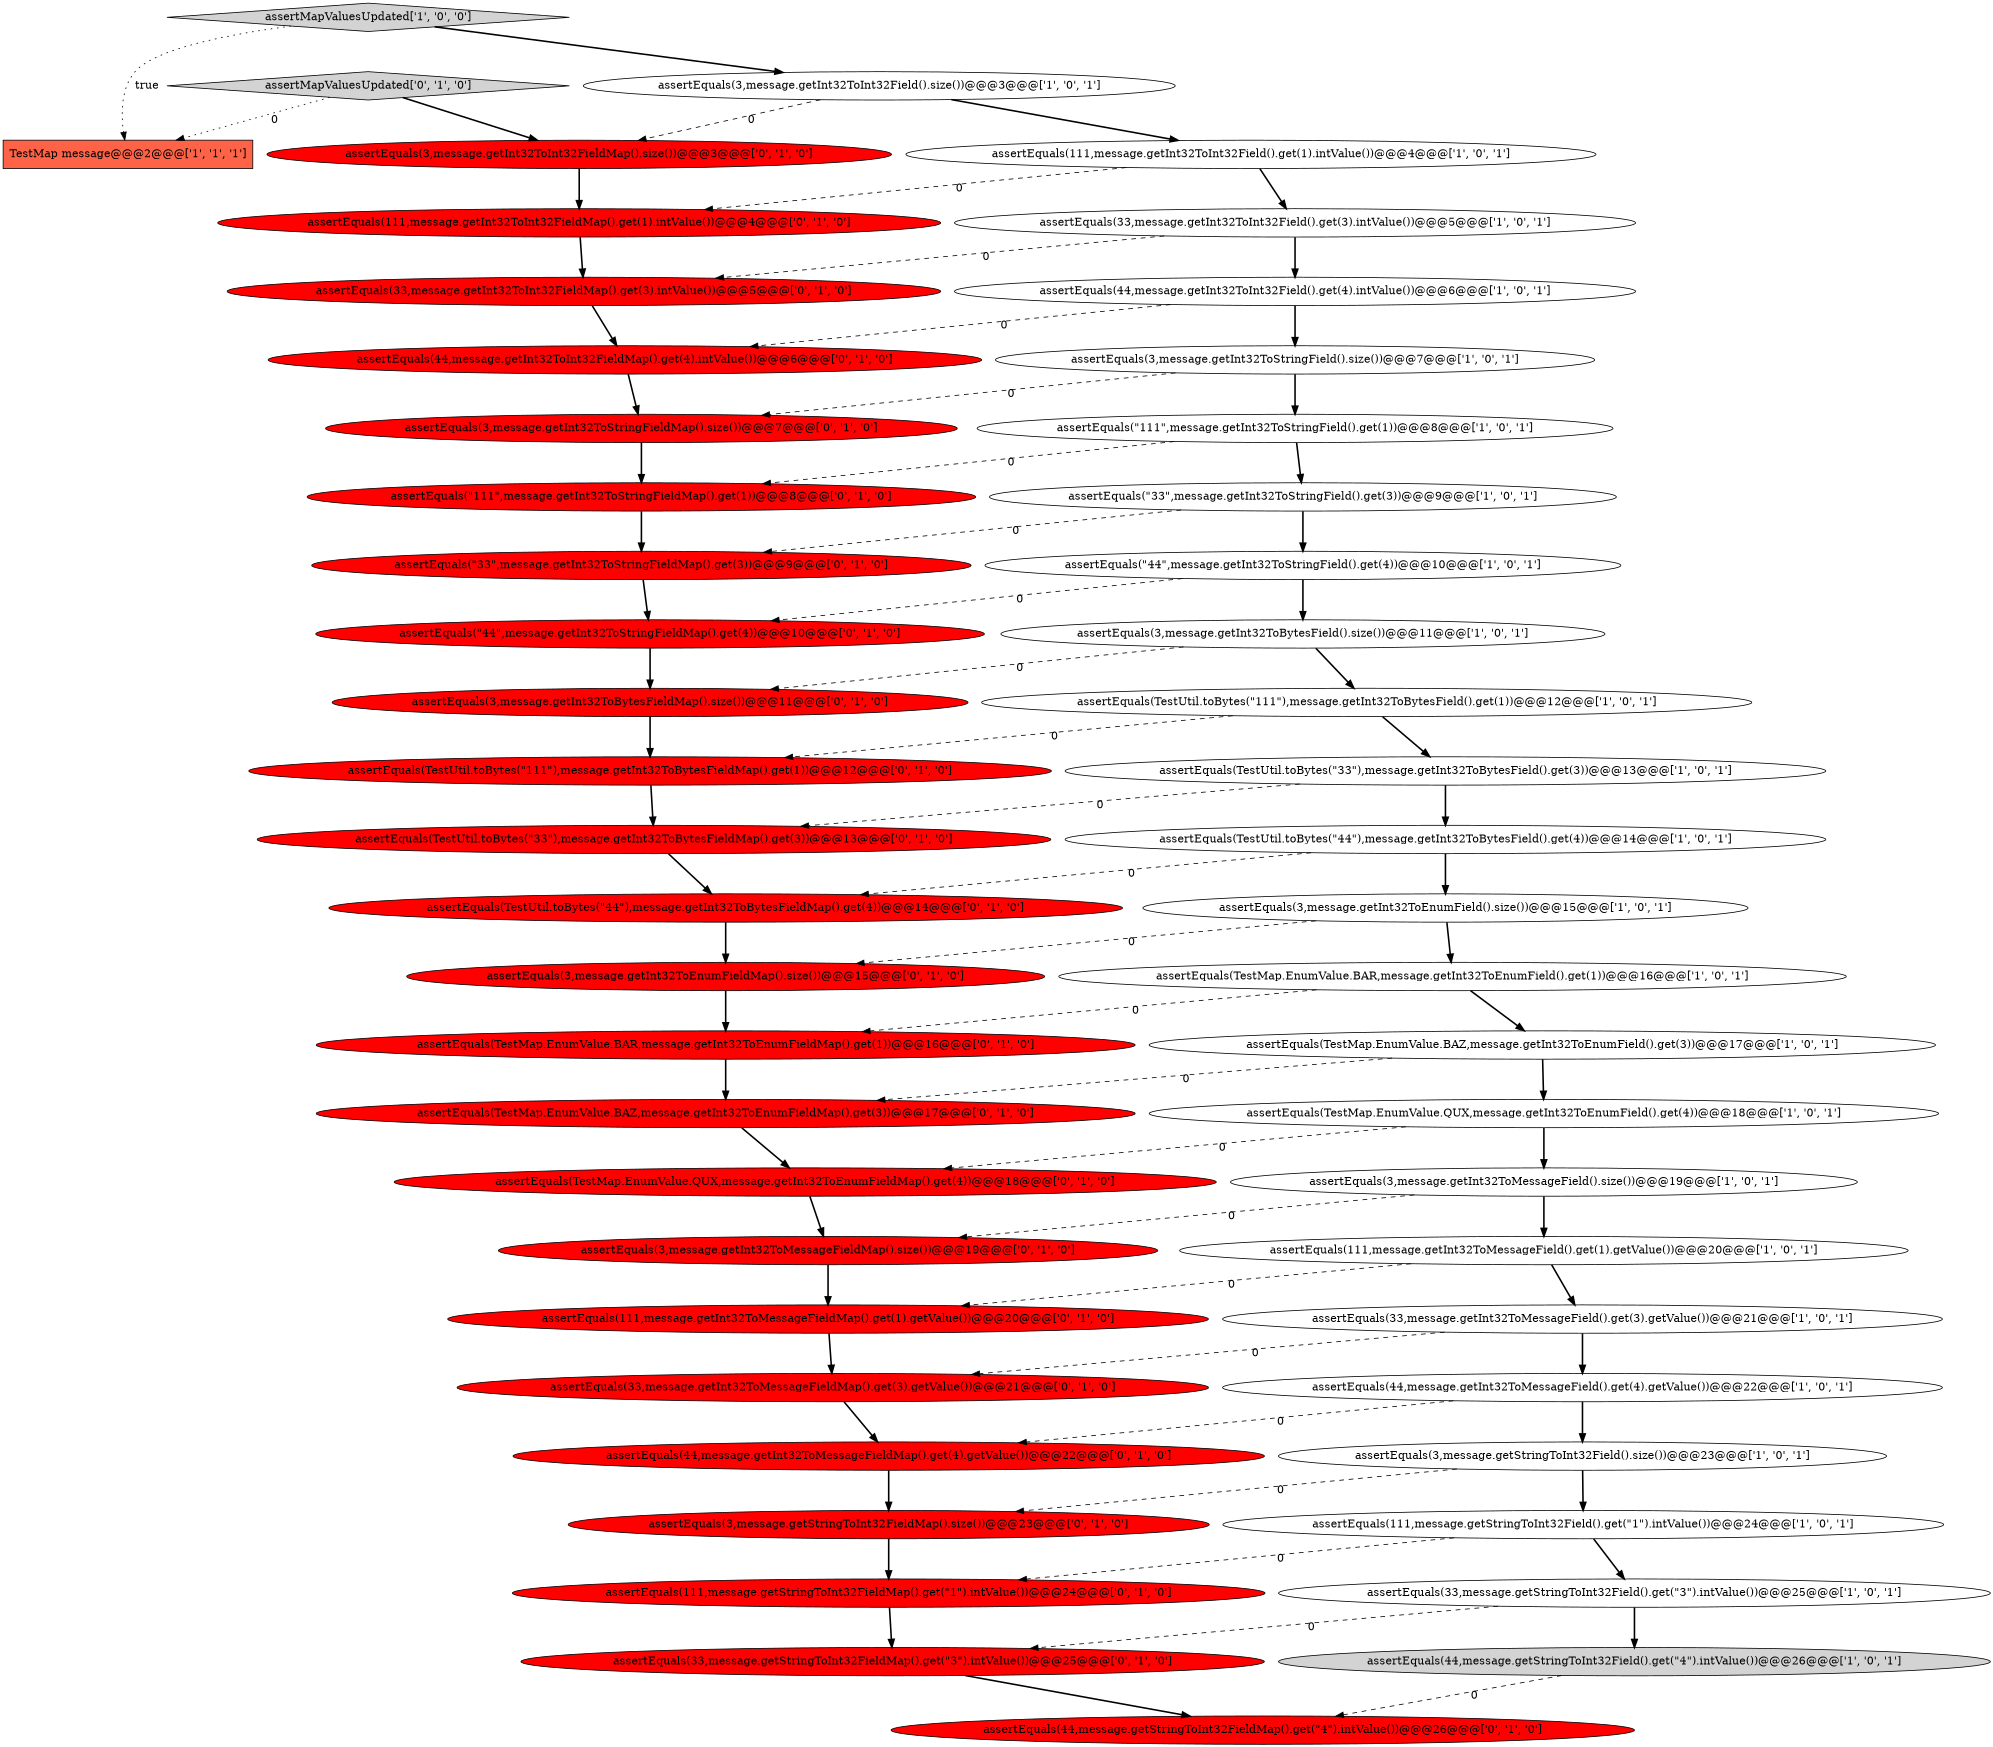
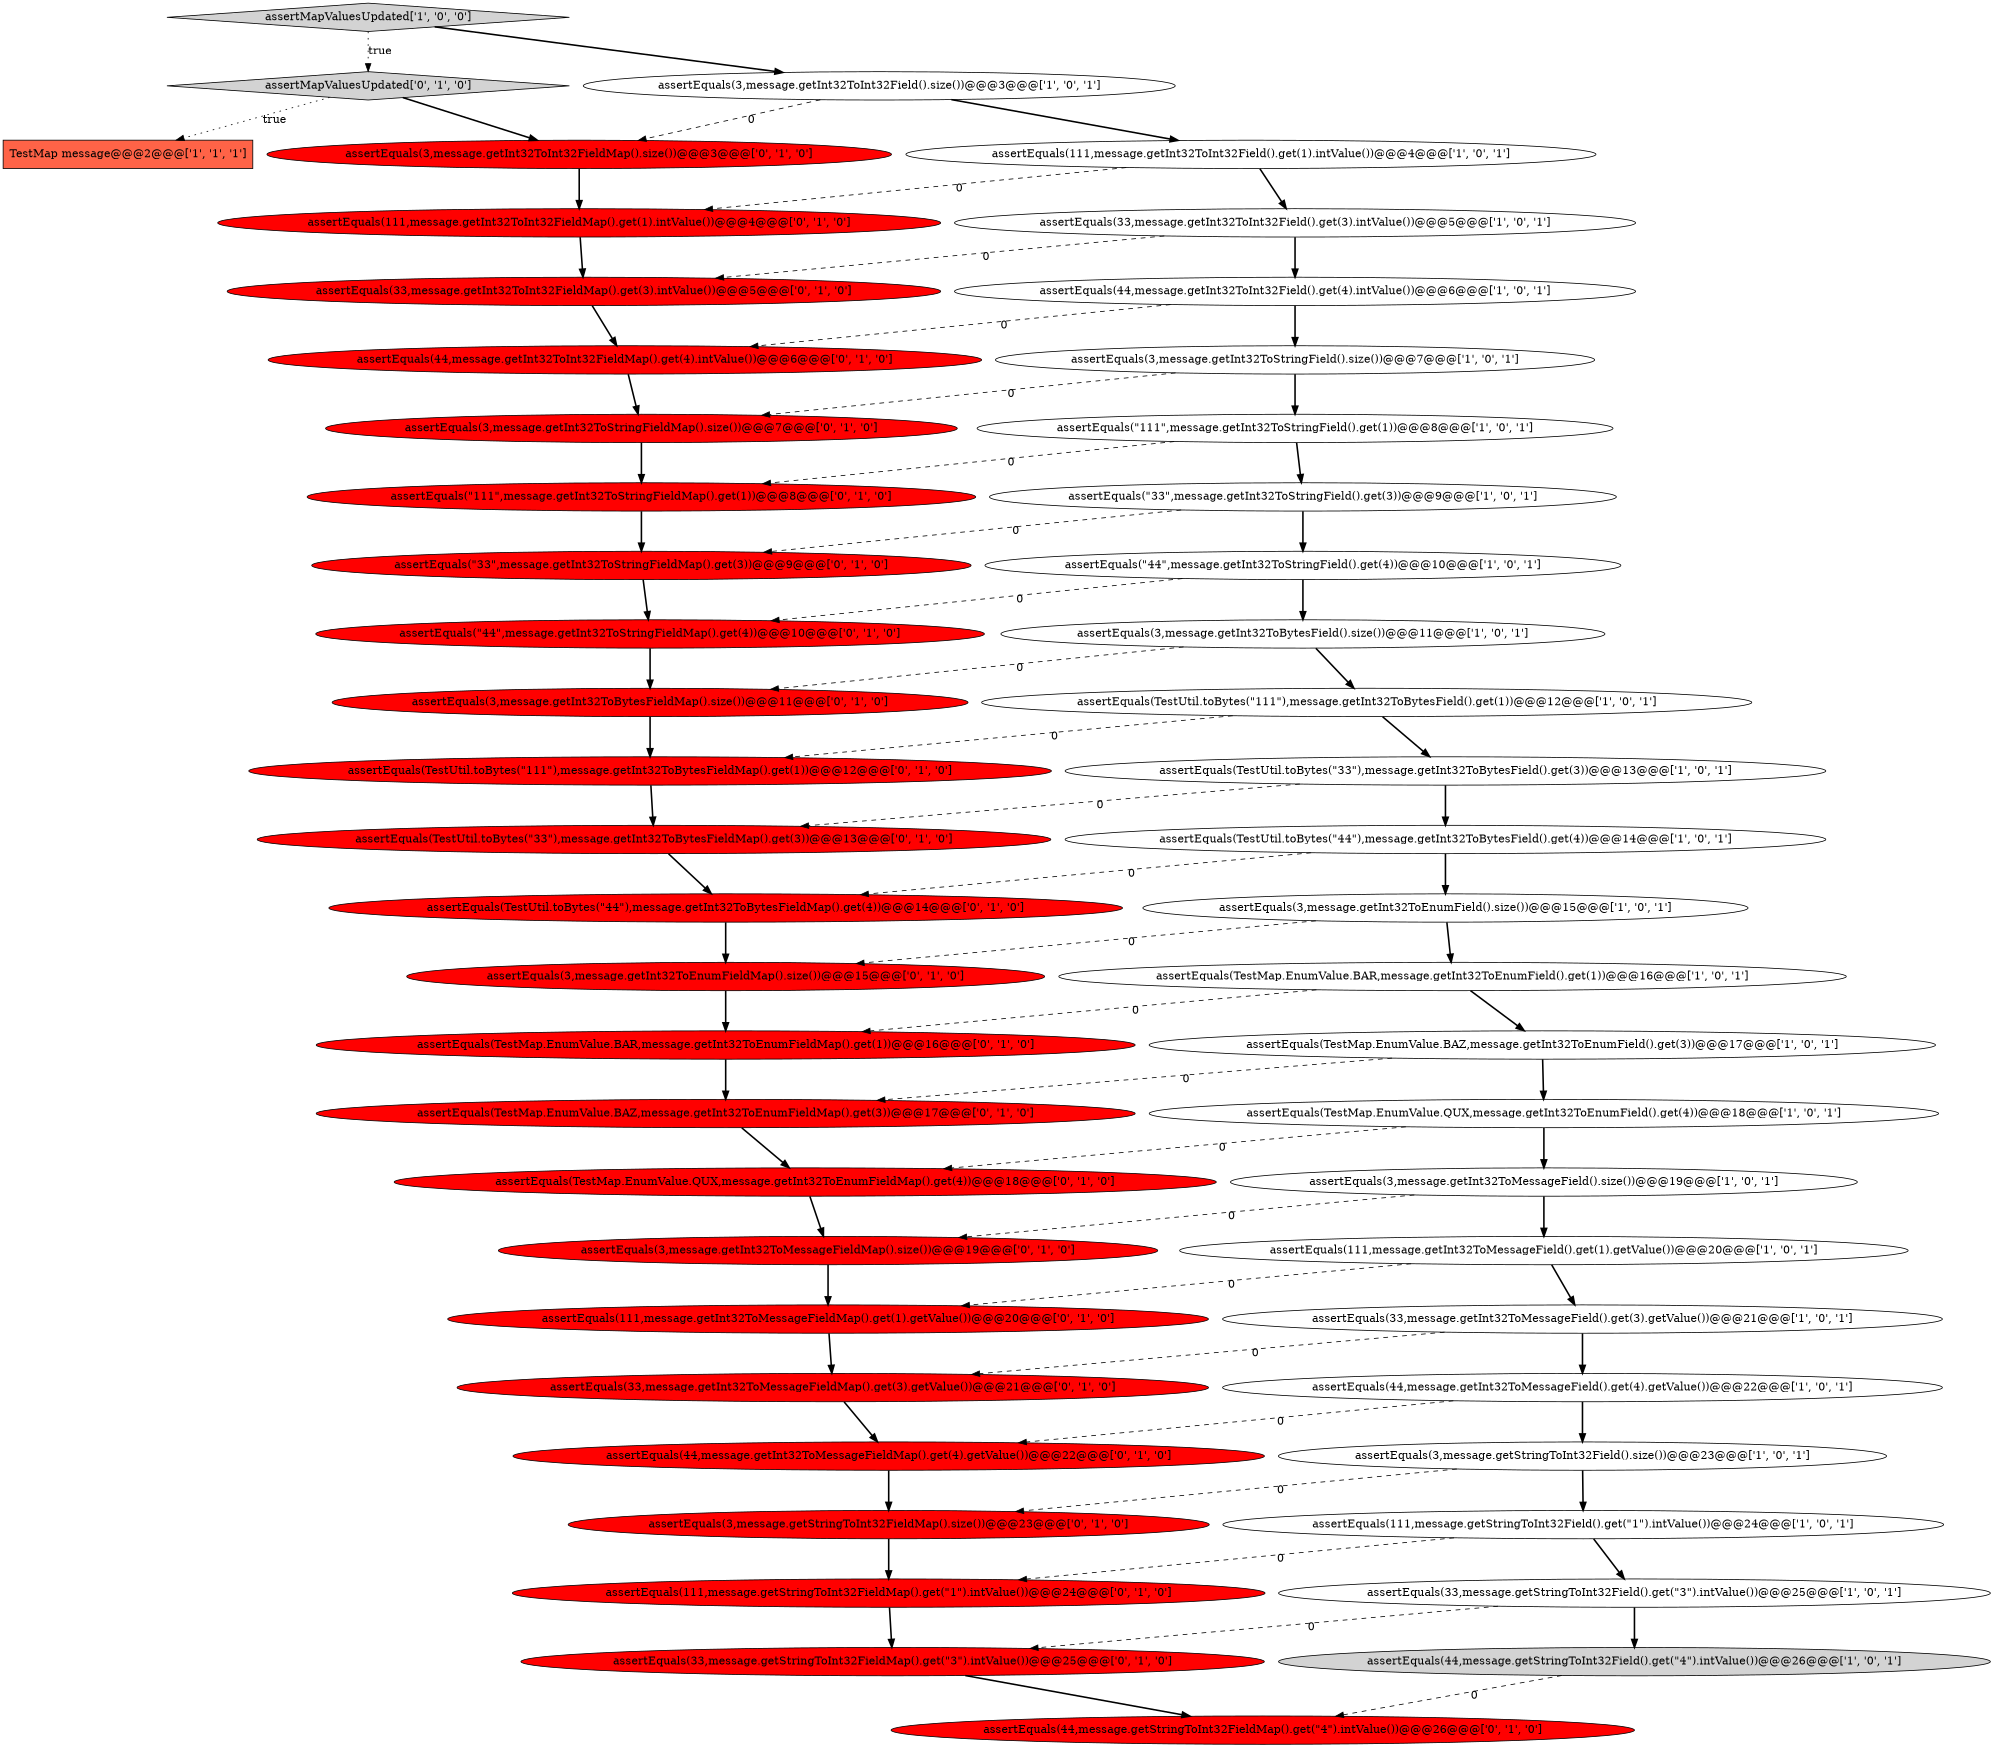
(179, 49) -> (368, 48)
(275, 120) -> (275, 120)
